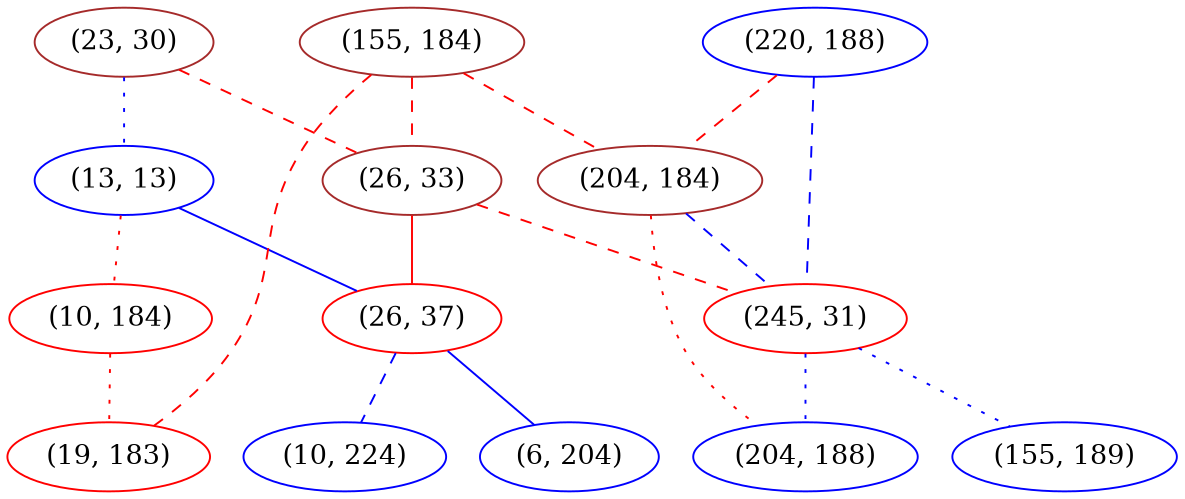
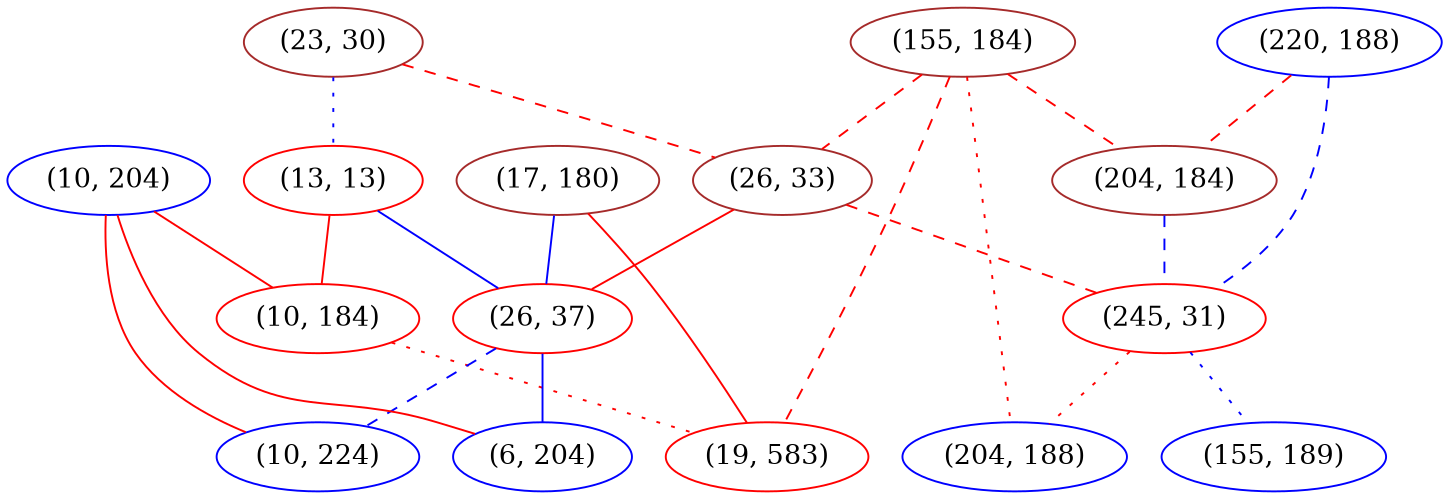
none -> (109, 180)
(124, 180) -> (333, 180)
none -> (558, 180)
(117, 250) -> (326, 250)
(677, 335) -> (988, 241)
(805, 388) -> (1089, 388)
(109, 457) -> (767, 457)
